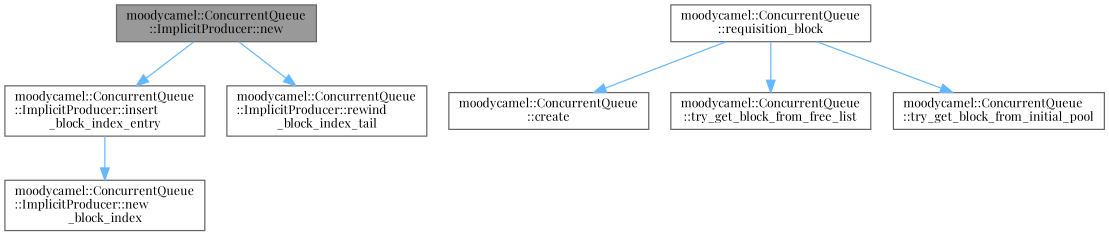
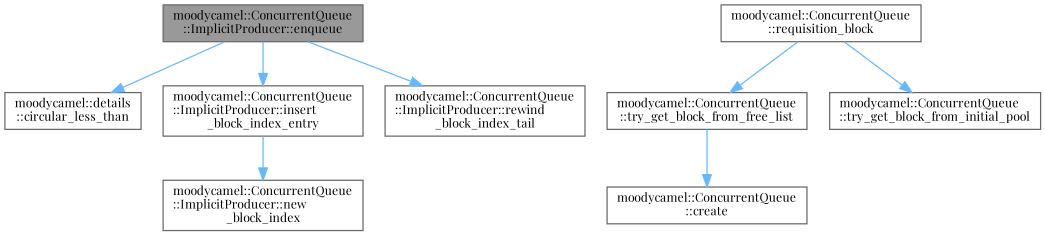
(216, 23) -> (263, 23)
(666, 65) -> (707, 152)
none -> (73, 111)
